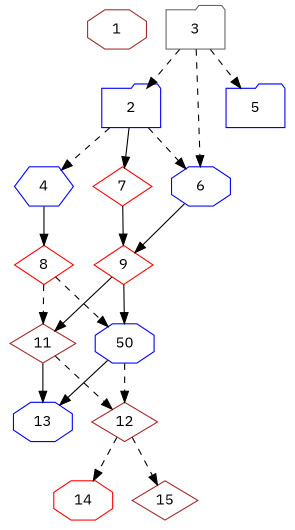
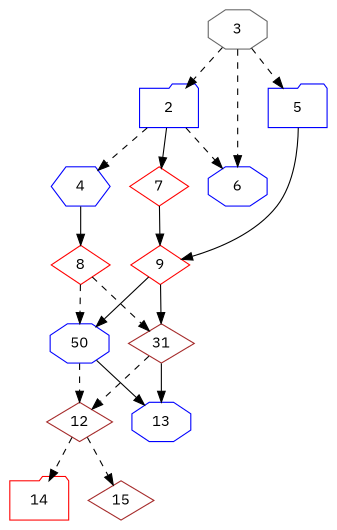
(117, 29) -> none
(196, 29) -> (238, 29)
(164, 224) -> (271, 213)
(43, 343) -> (161, 343)
(83, 500) -> (39, 500)
